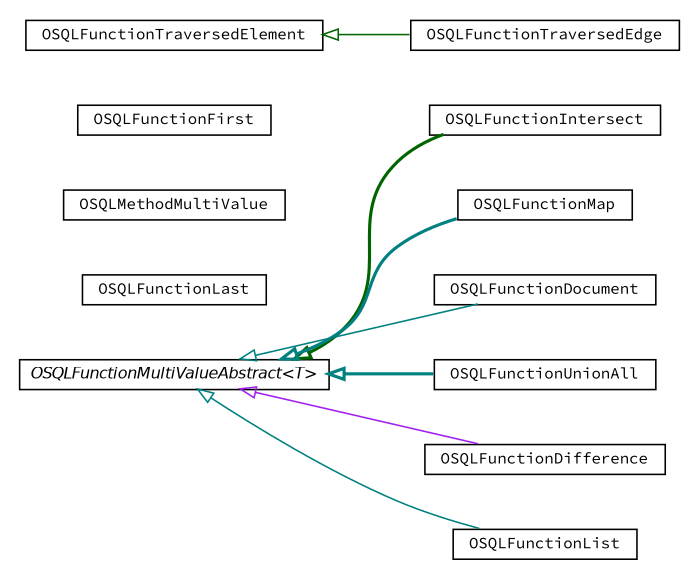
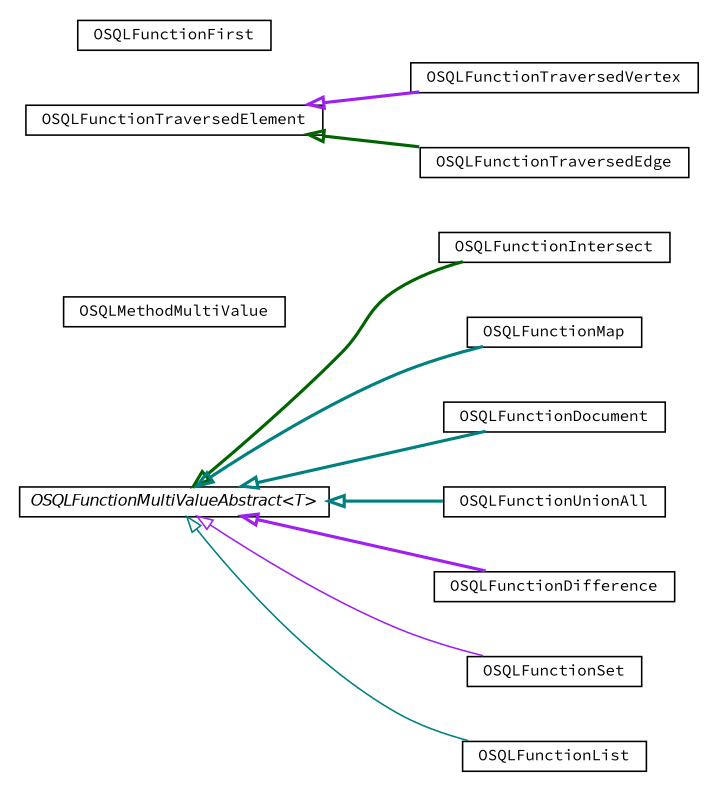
(374, 35) -> (372, 141)
none -> (554, 77)
(174, 289) -> none
(367, 330) -> (371, 457)
(367, 418) -> (371, 545)
none -> (554, 671)
